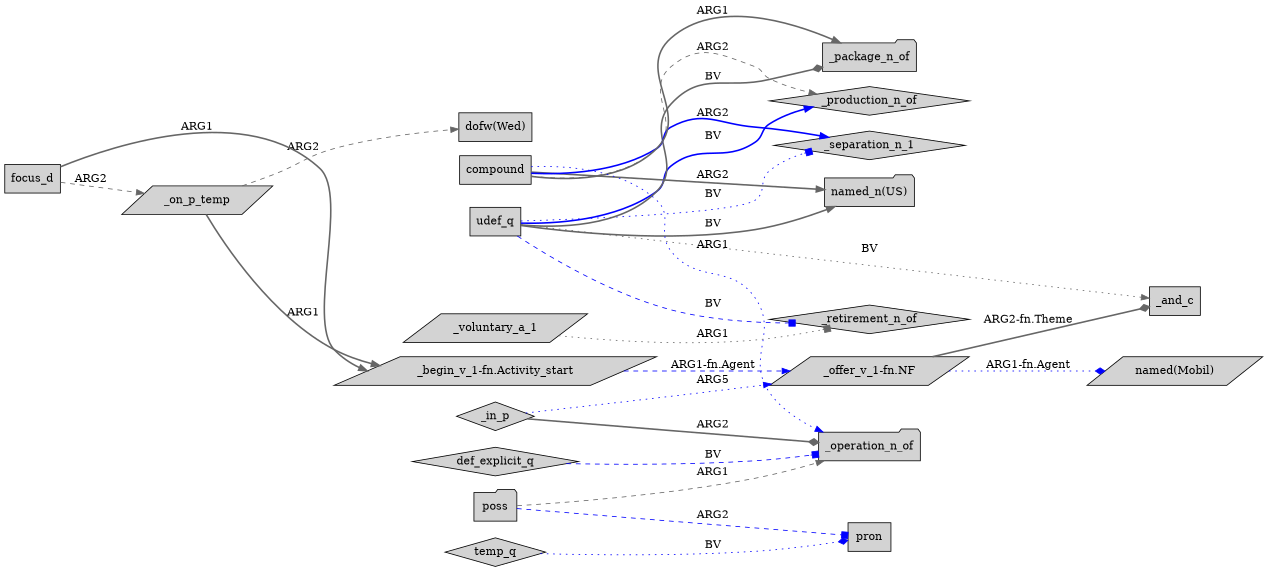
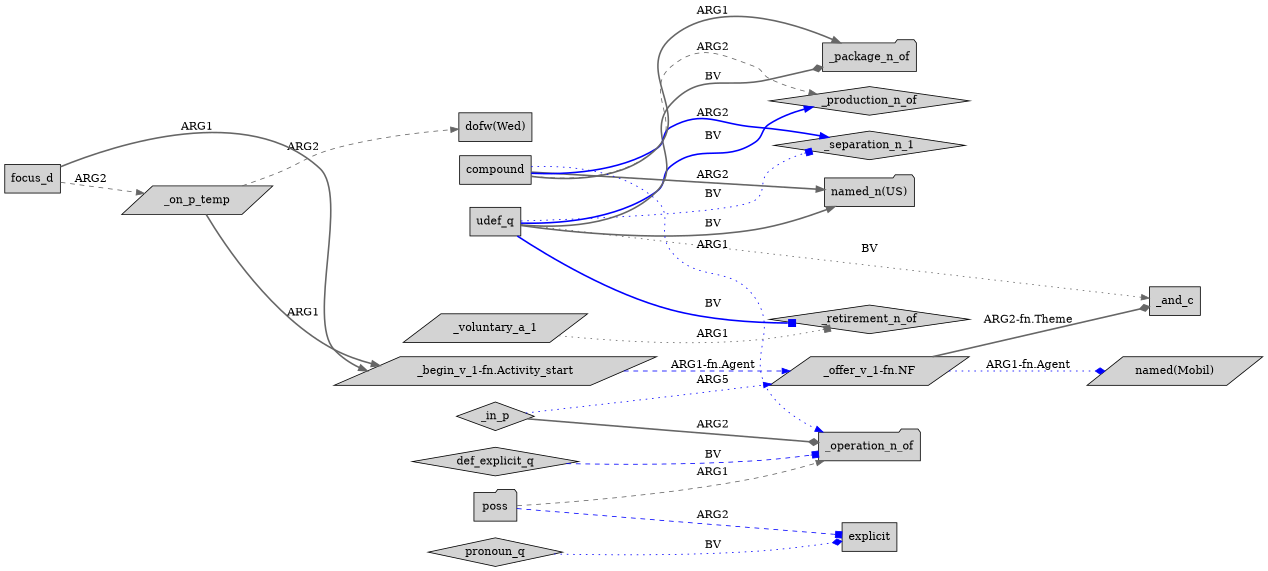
(645, 302) -> (645, 302)
(870, 537) -> (870, 537)
(495, 552) -> (495, 552)
